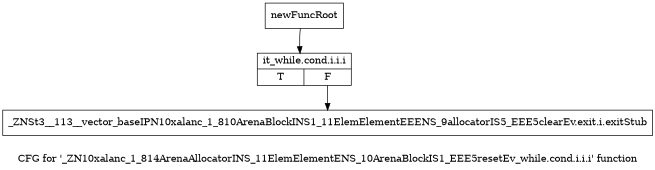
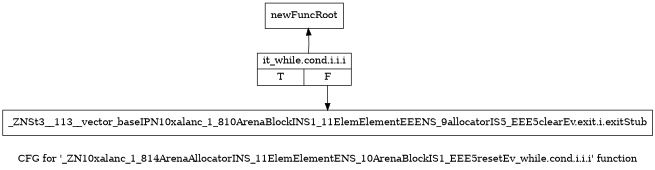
(300, 37) -> (309, 44)
